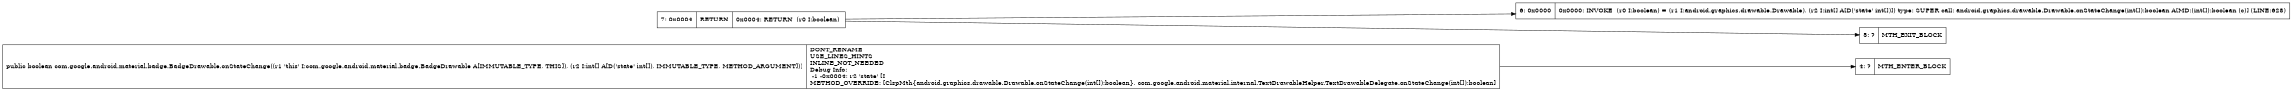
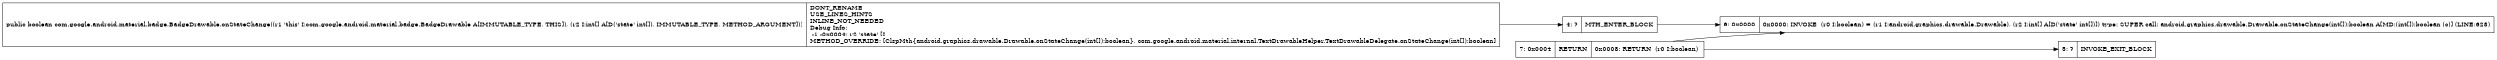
(789, 20) -> (1648, 49)
none -> (1686, 25)
(1912, 35) -> (2116, 49)
